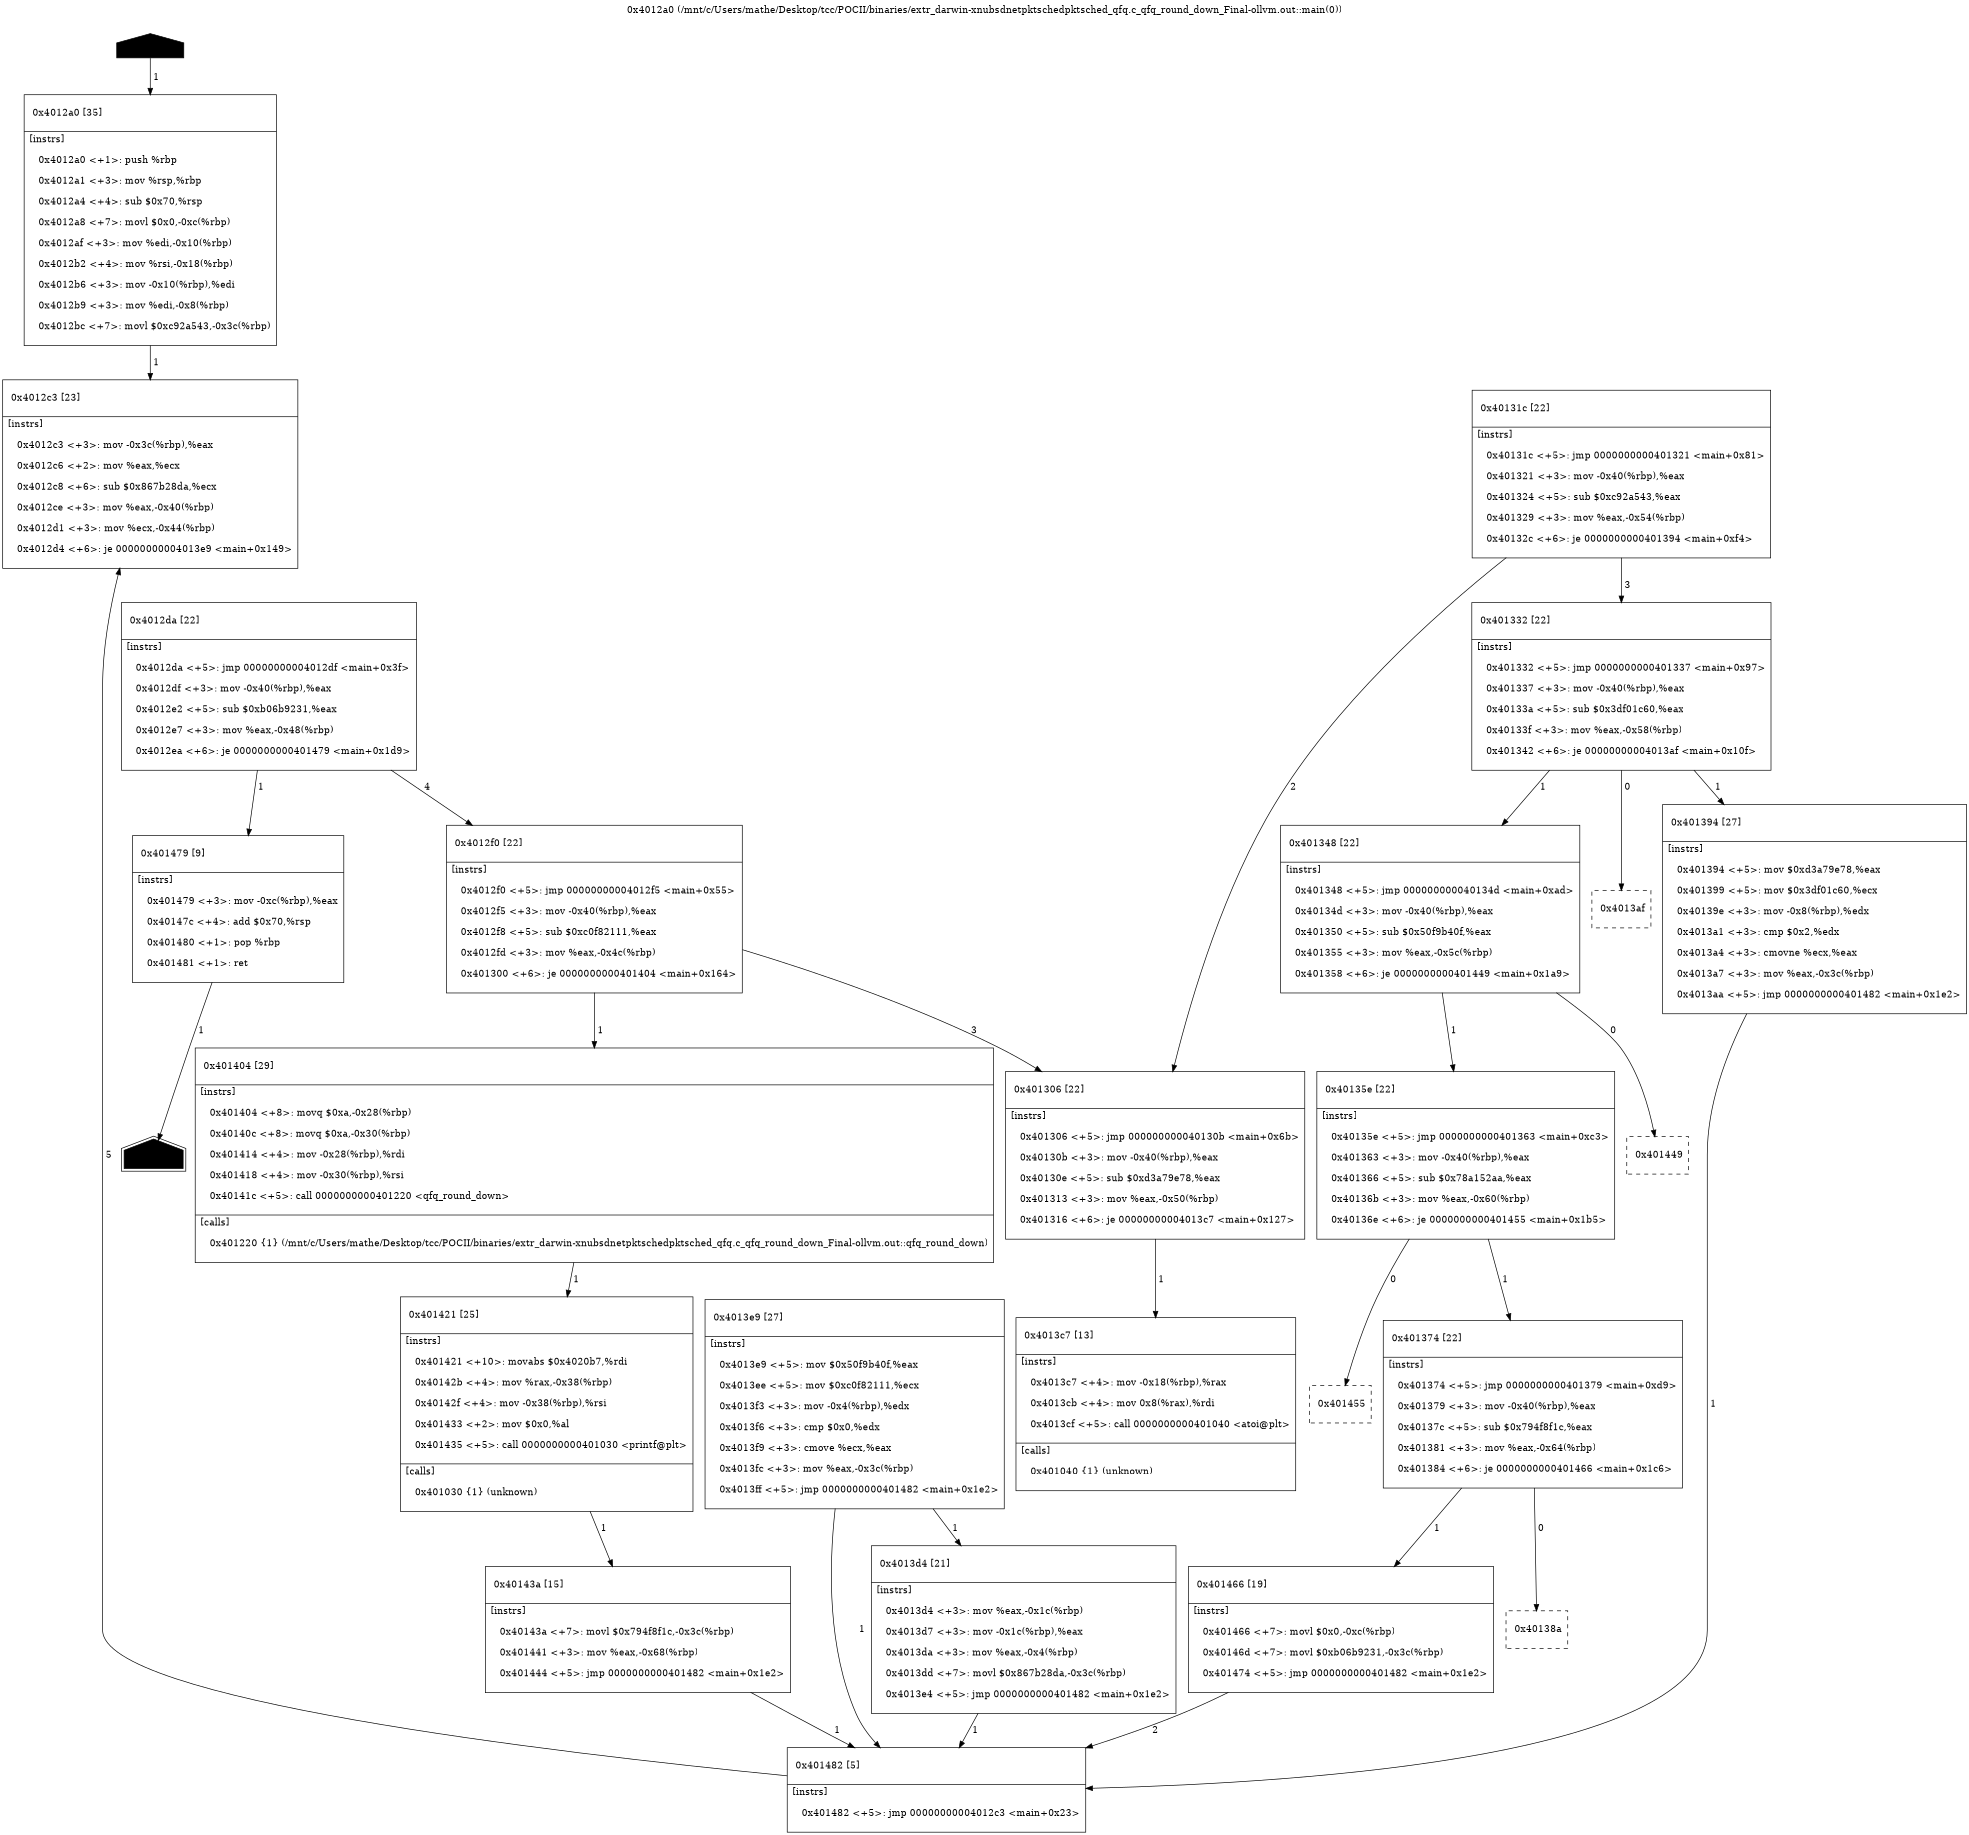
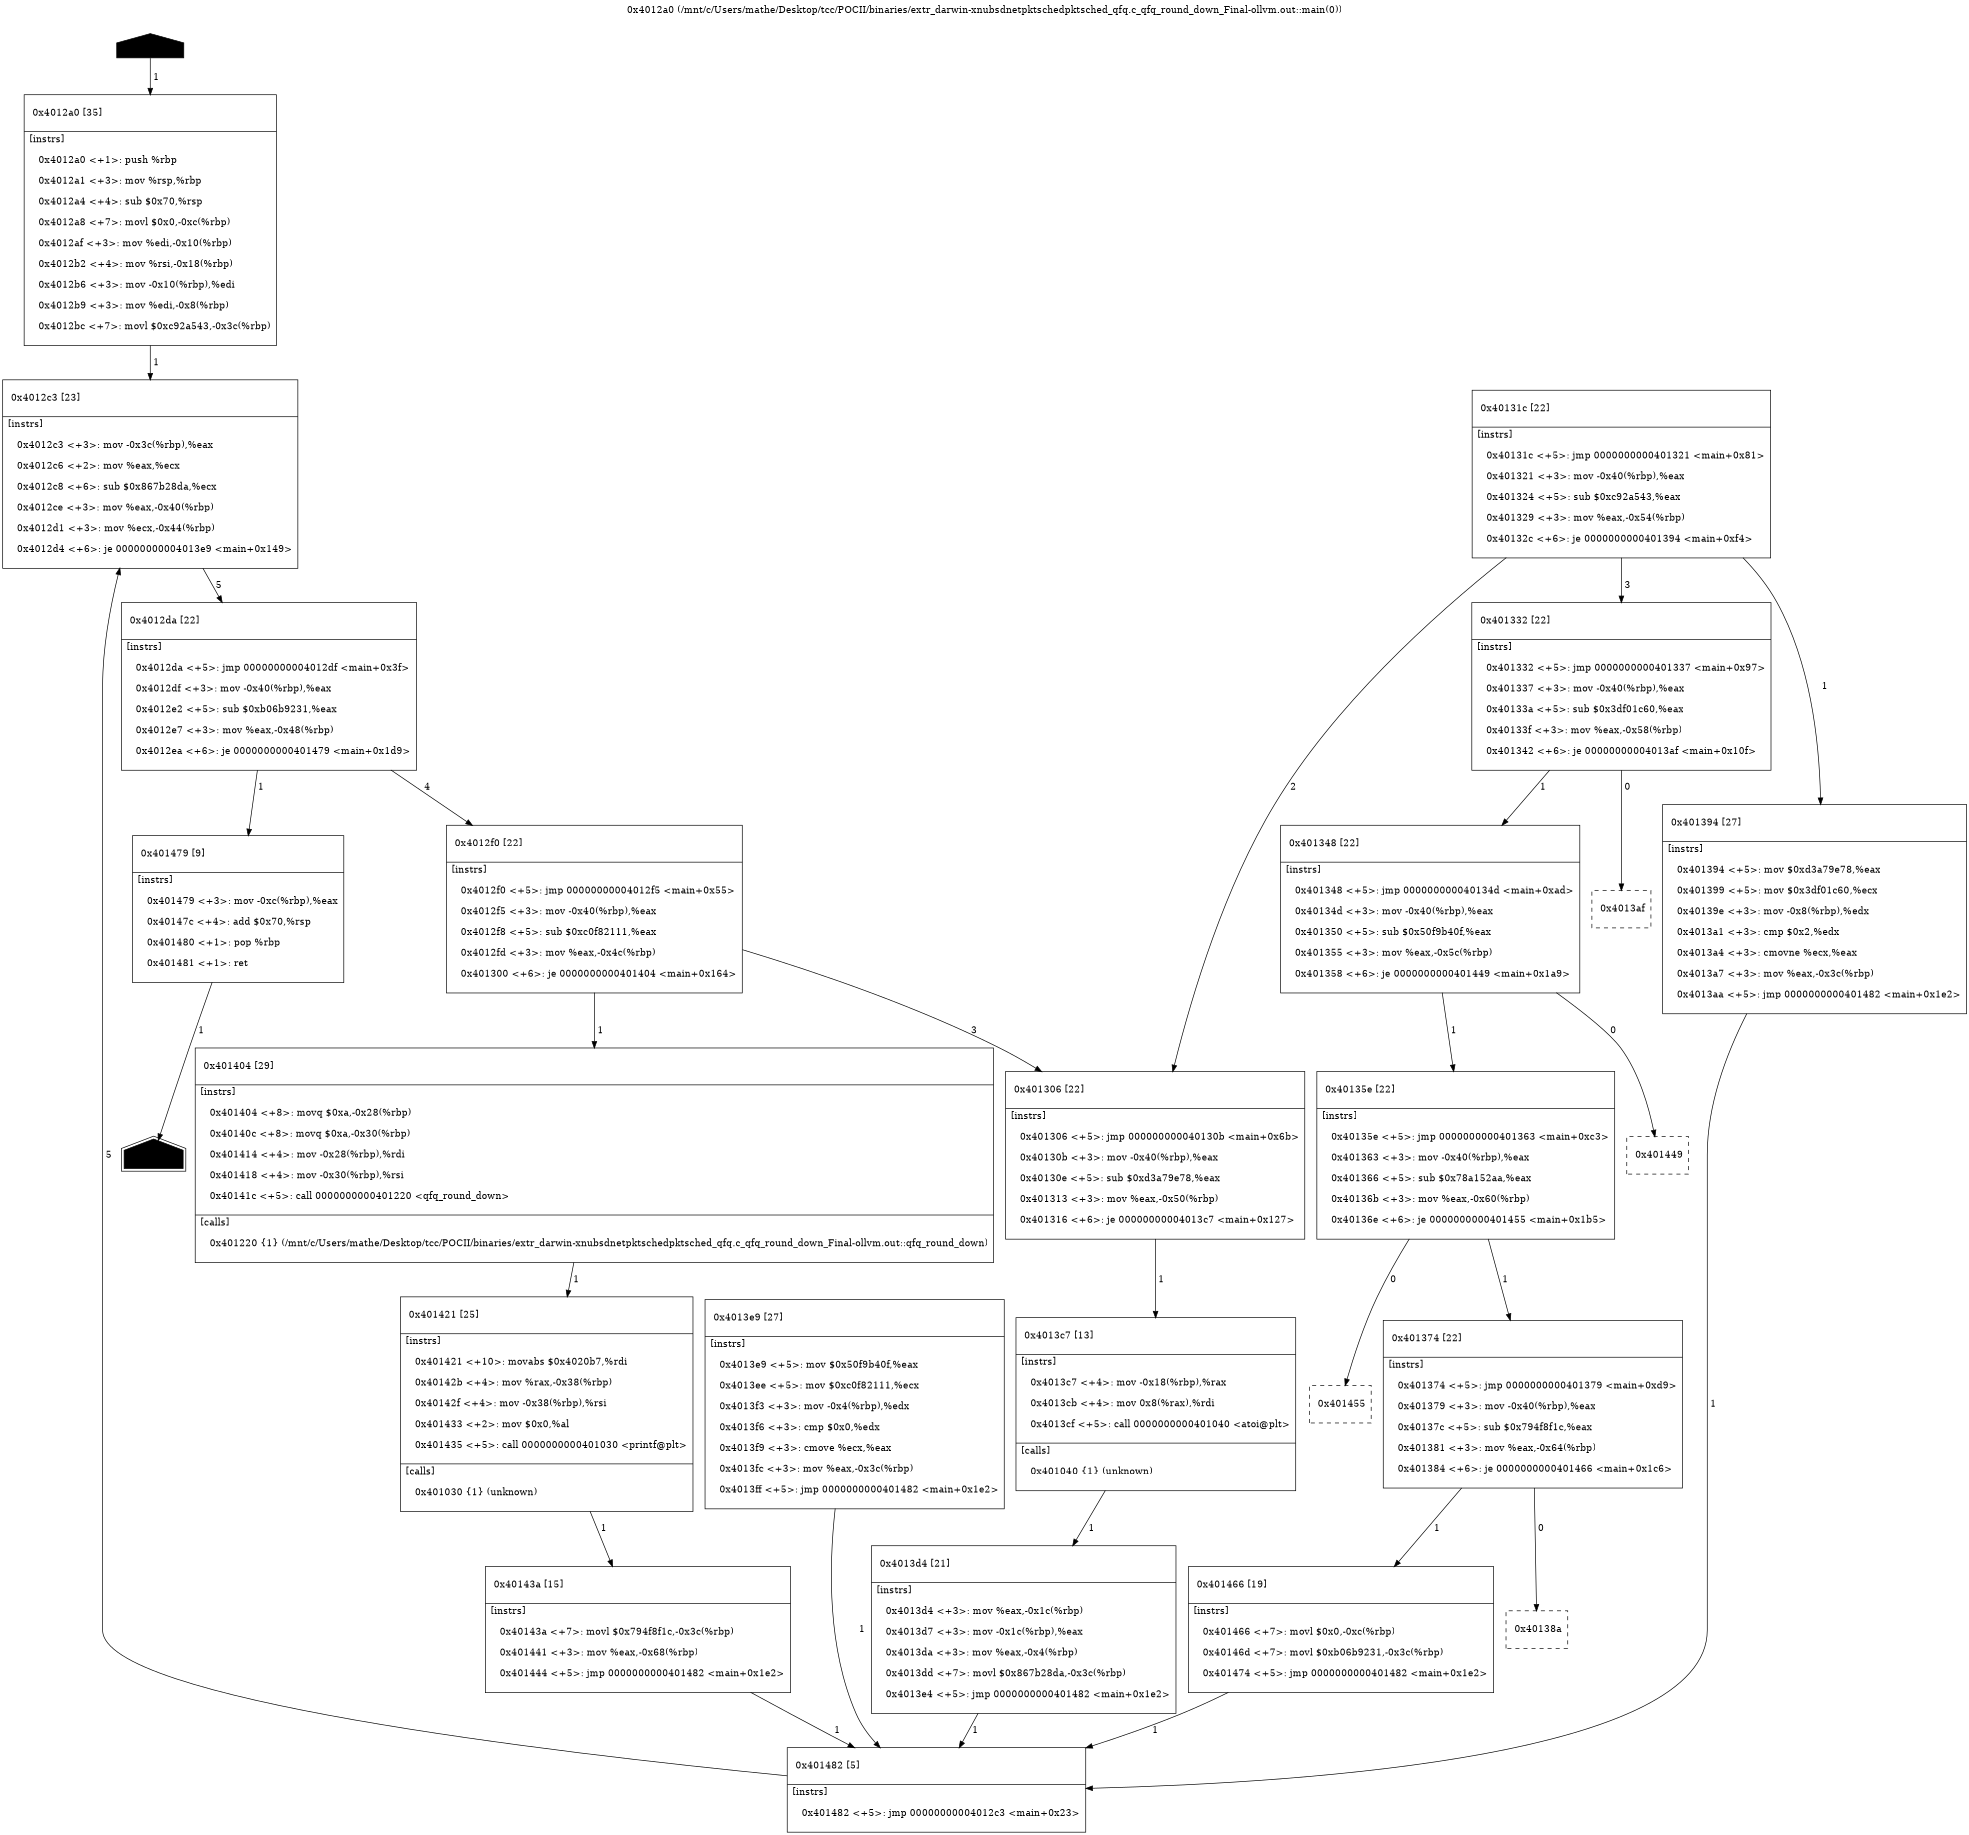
none -> (211, 582)
(1707, 785) -> (1804, 670)
(945, 1525) -> (1091, 1515)
(1154, 1731) -> (1154, 1731)
